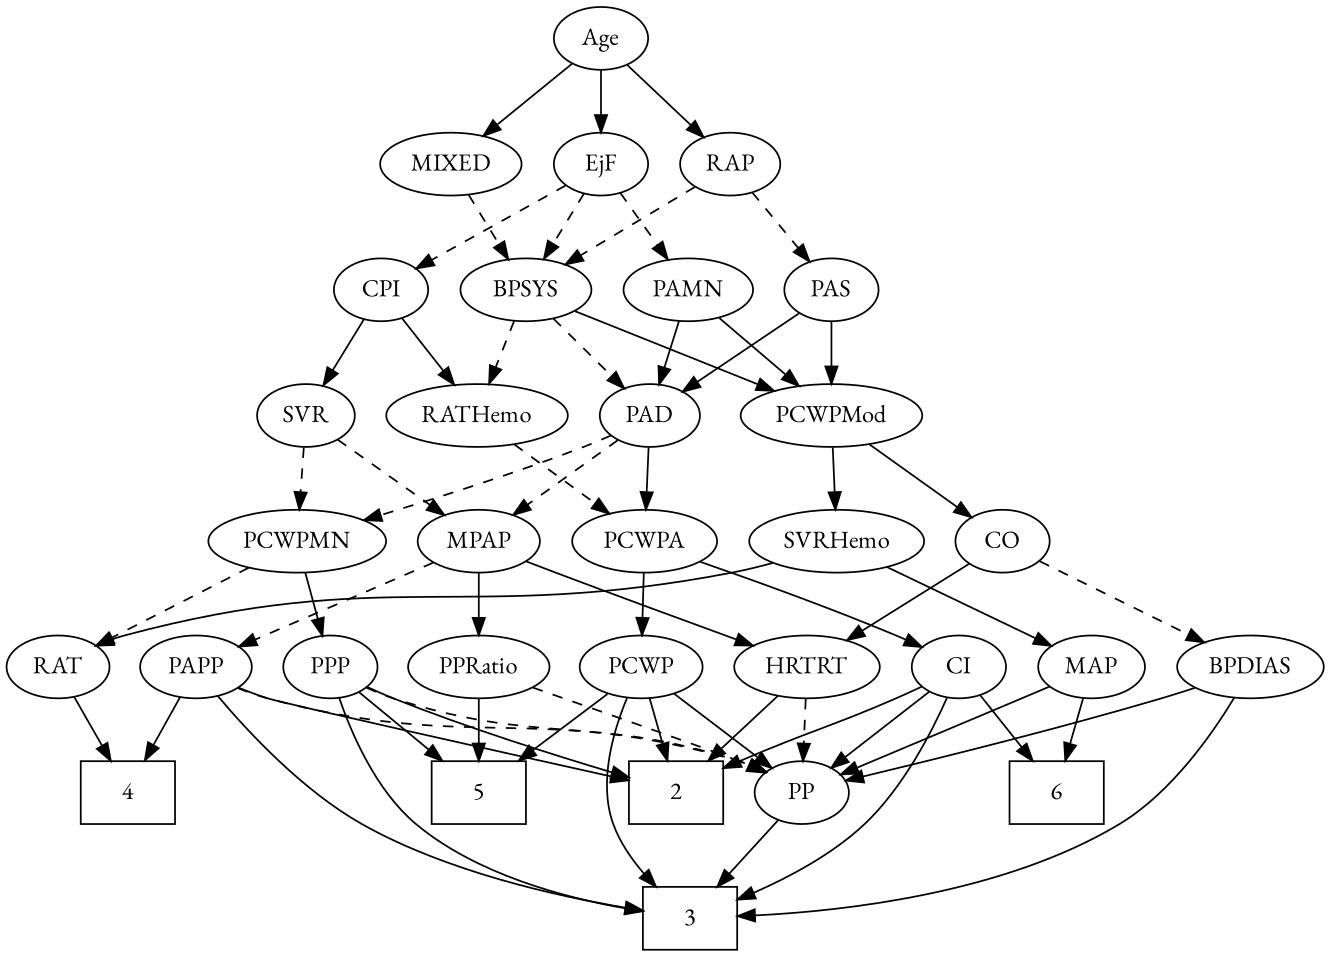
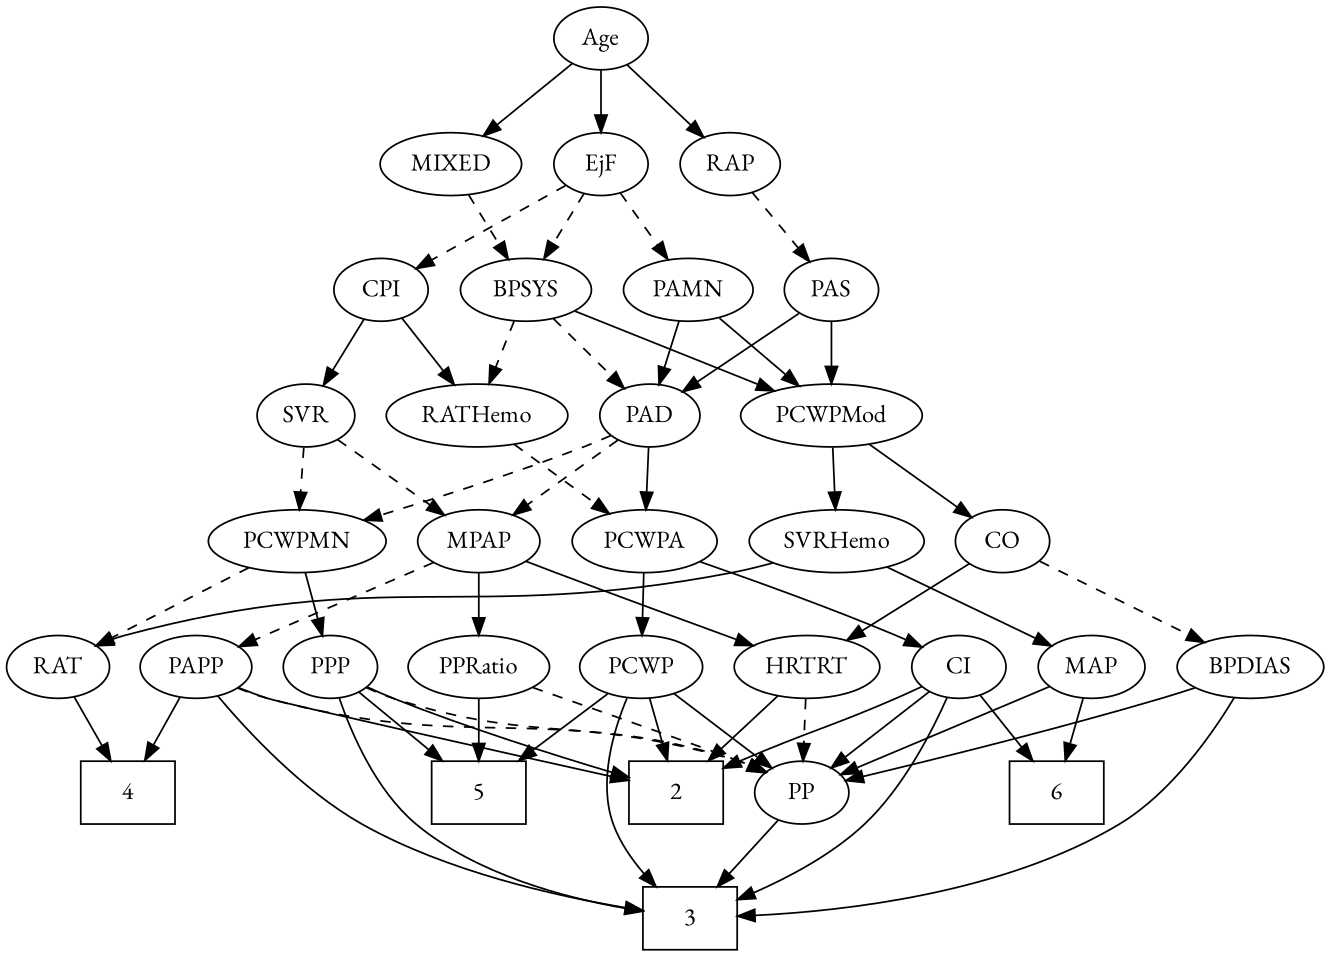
(629, 226) -> none
